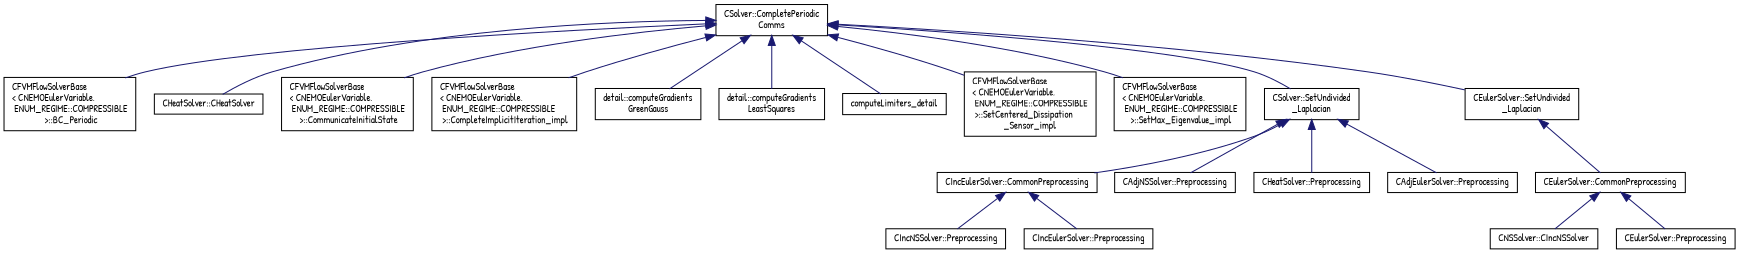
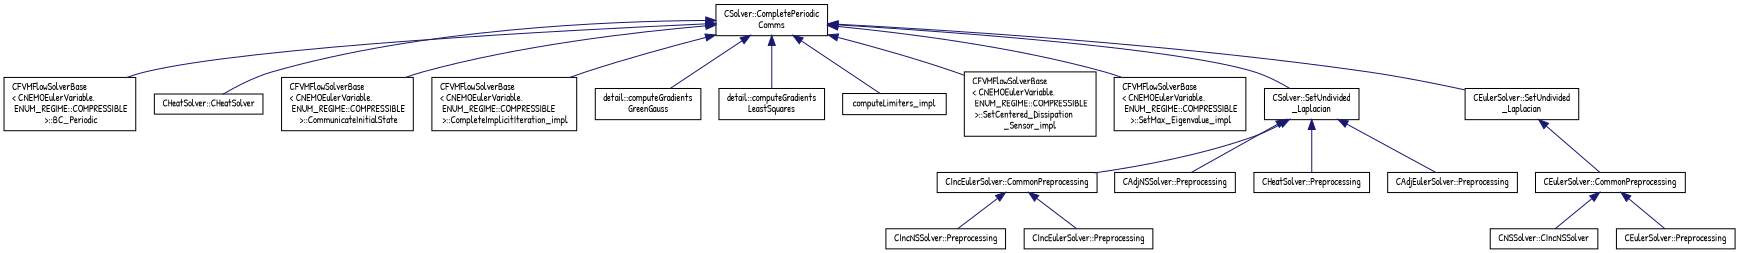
(894, 104) -> (894, 104)
